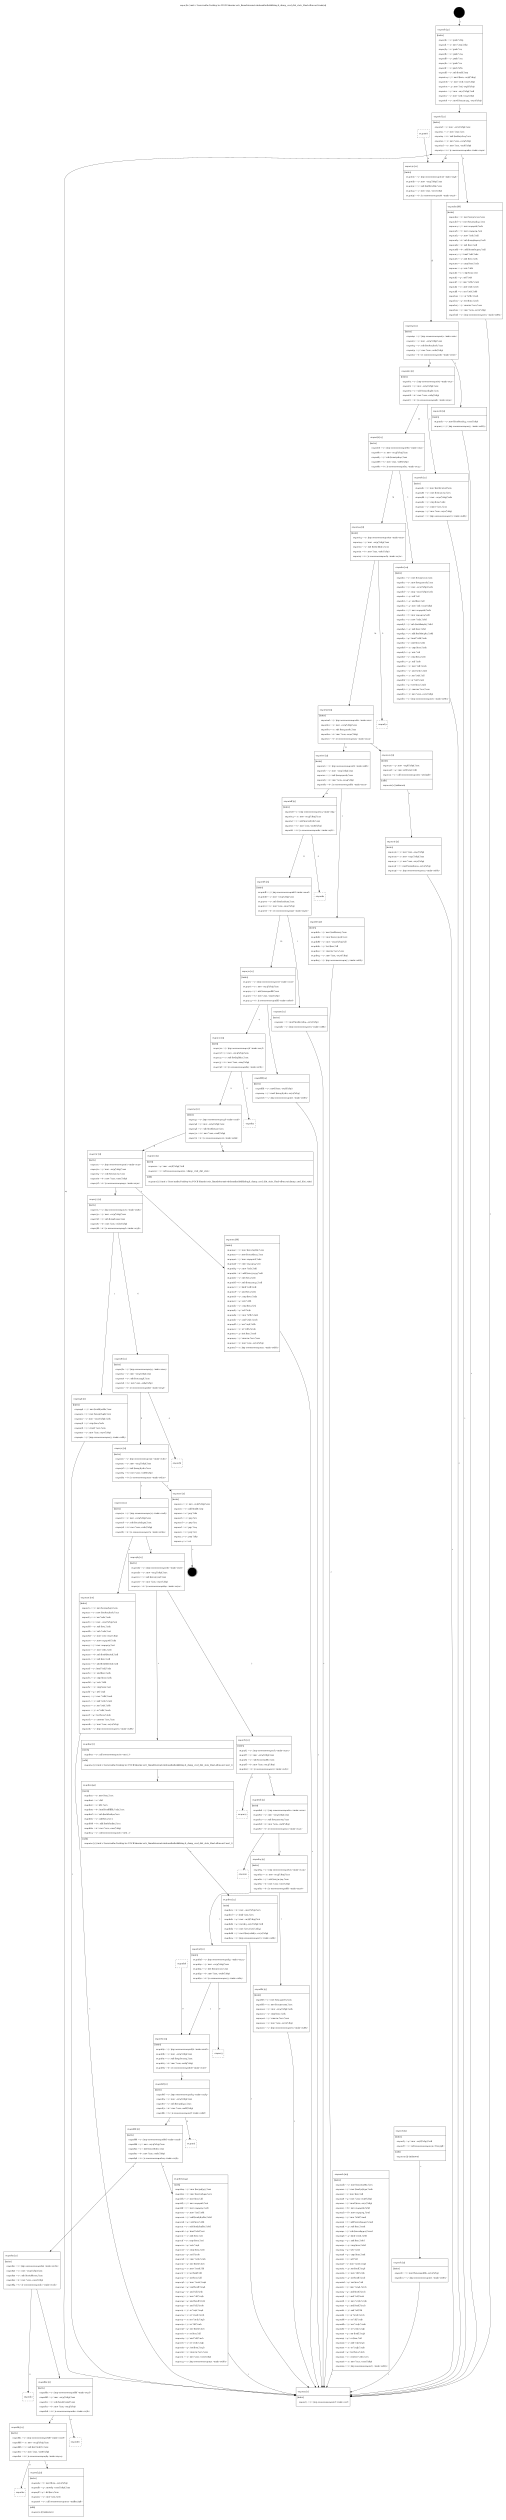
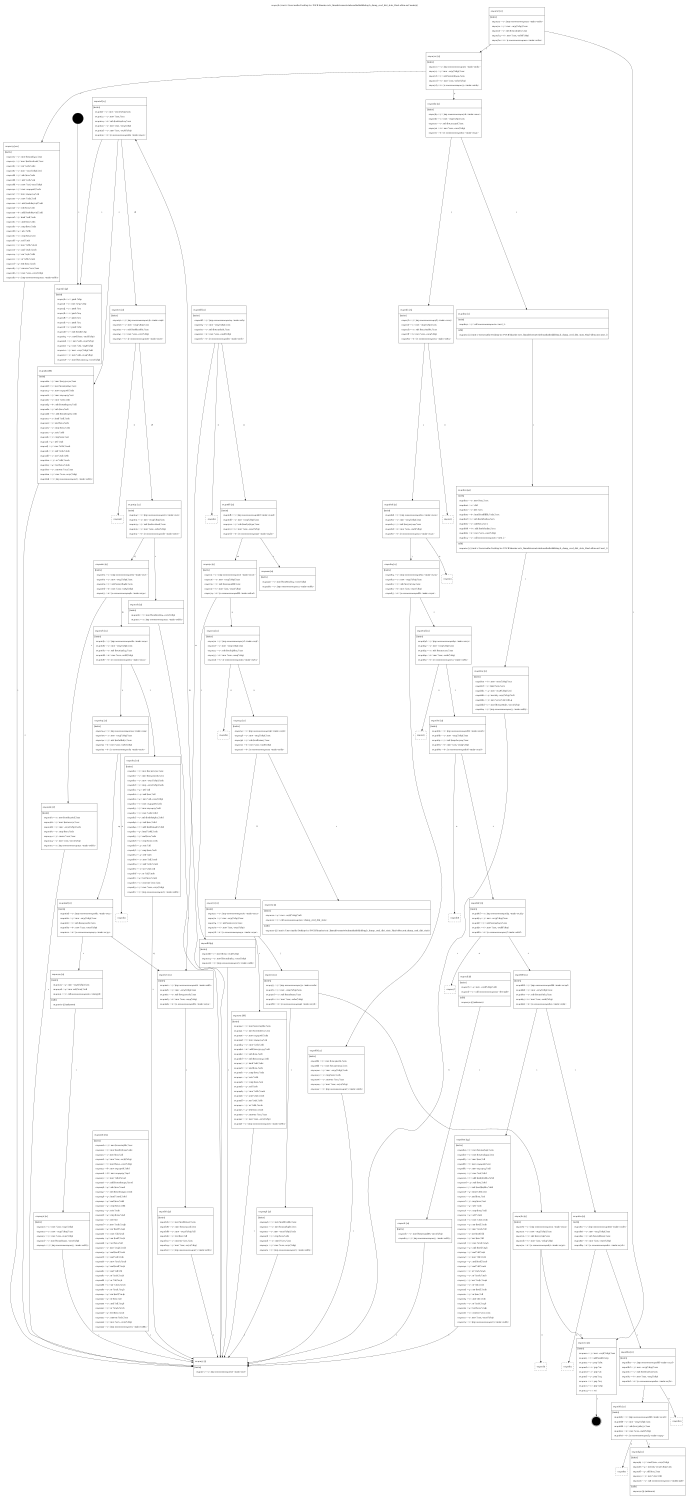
(459, 108) -> (87, 211)
(426, 149) -> (127, 428)
(326, 793) -> (194, 656)
(140, 1417) -> (551, 1299)
(323, 1707) -> none
(181, 2001) -> (453, 833)
